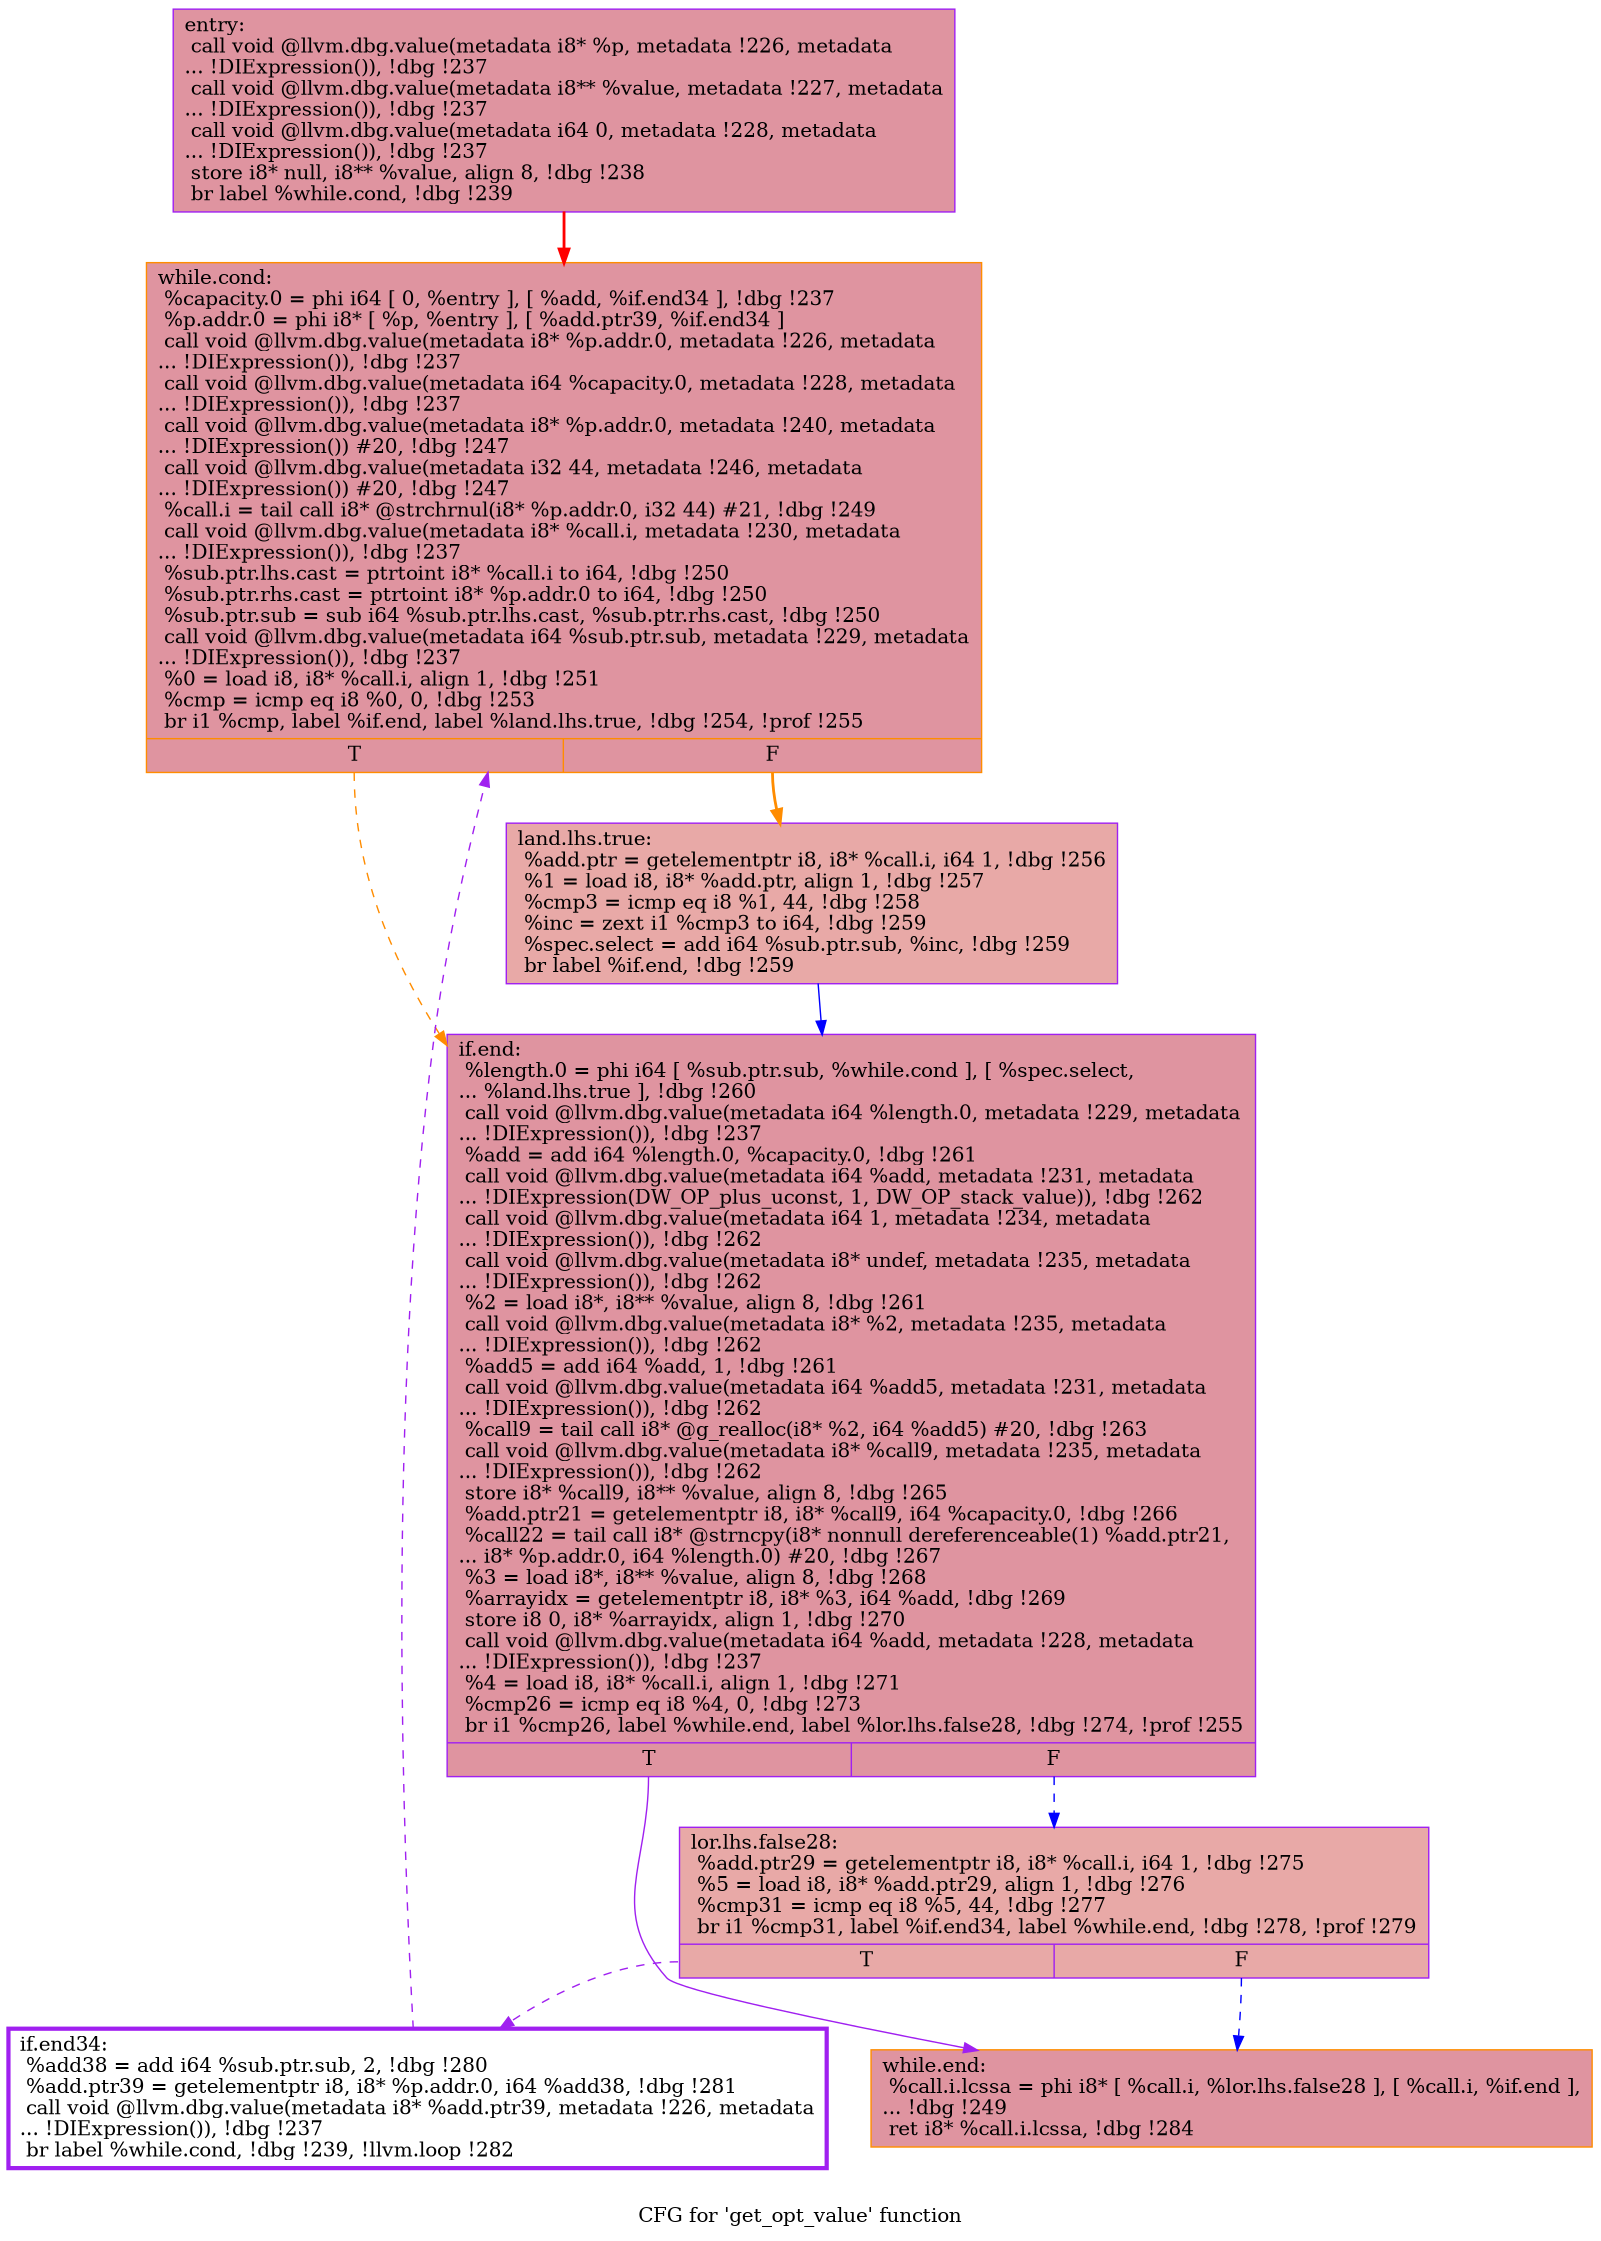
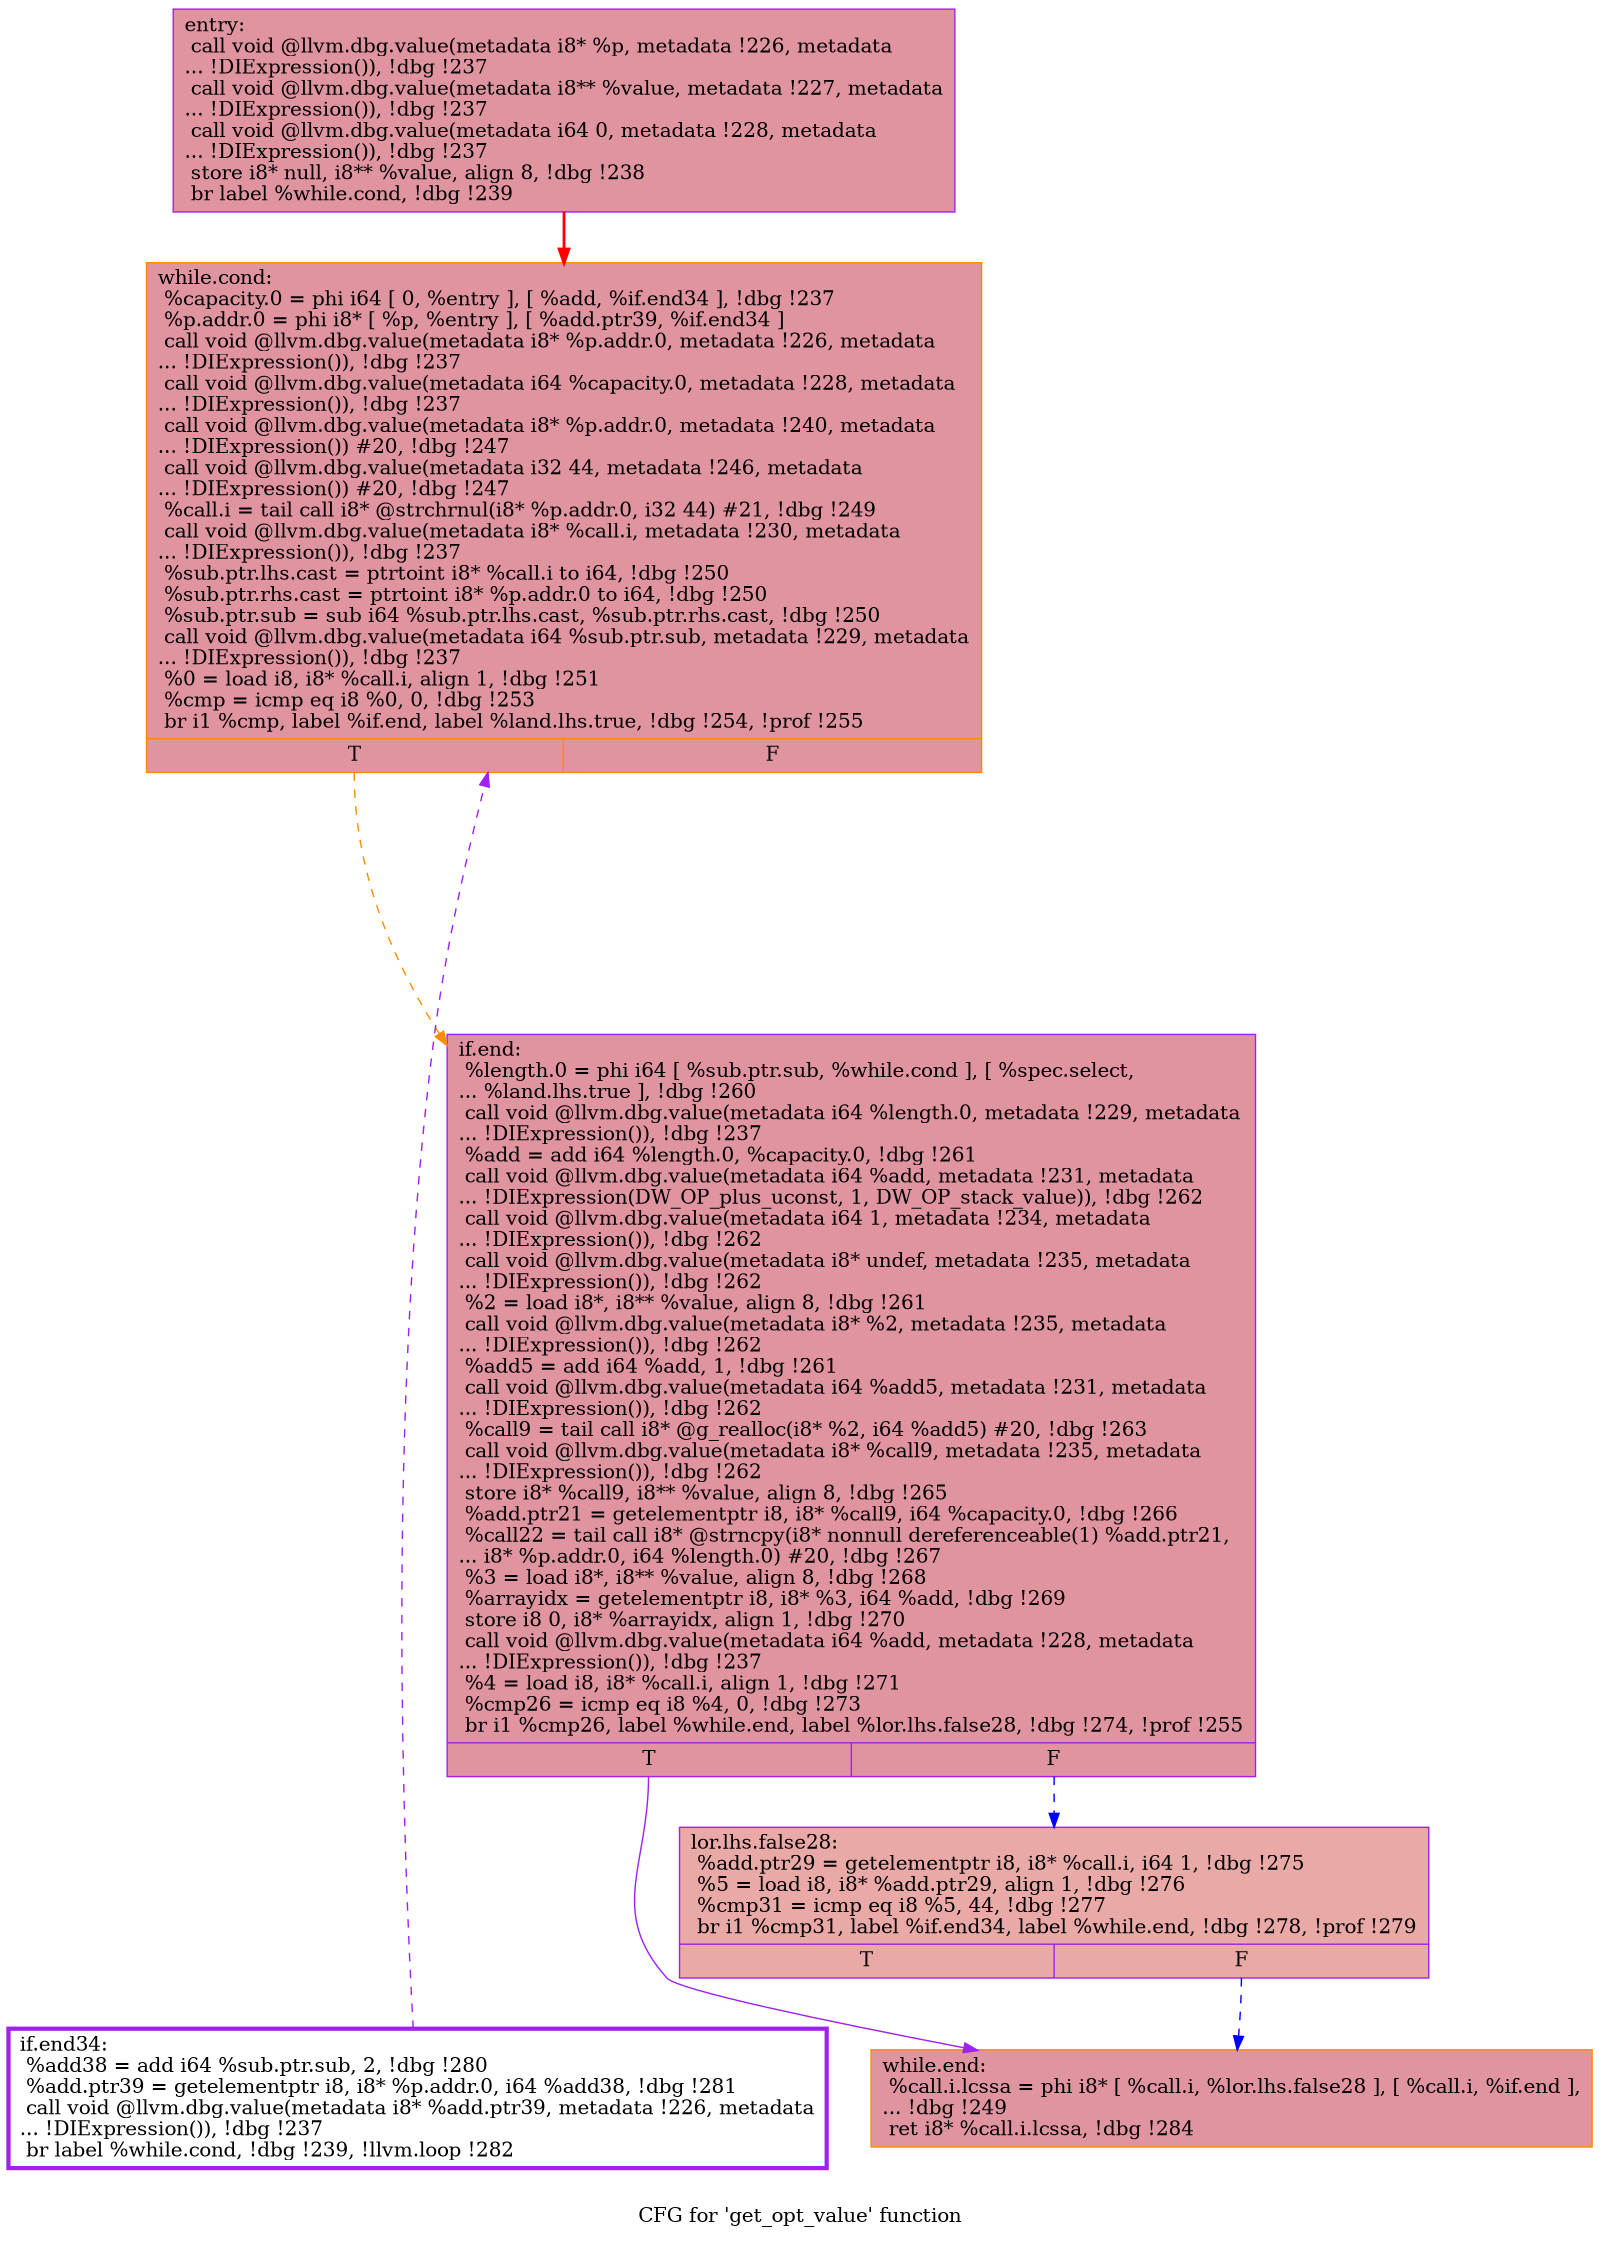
(812, 903) -> none
(591, 1980) -> none
